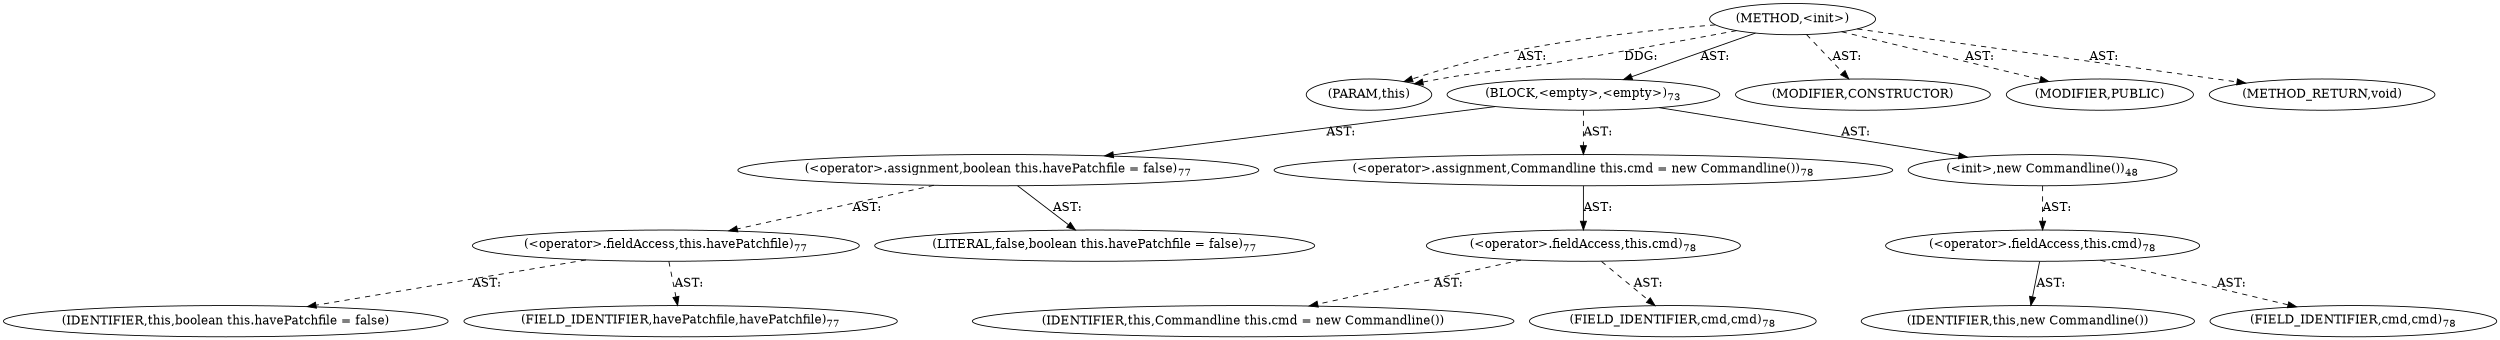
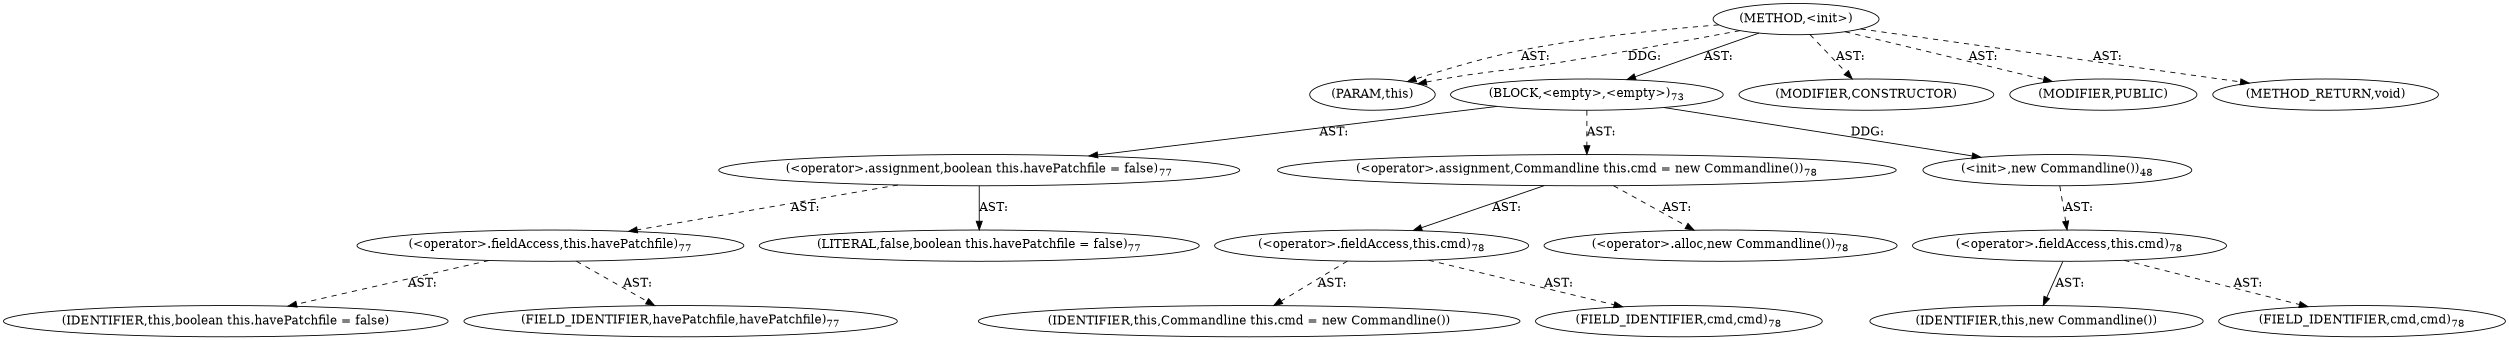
(1858, 132) -> (1869, 132)
none -> (1721, 246)
